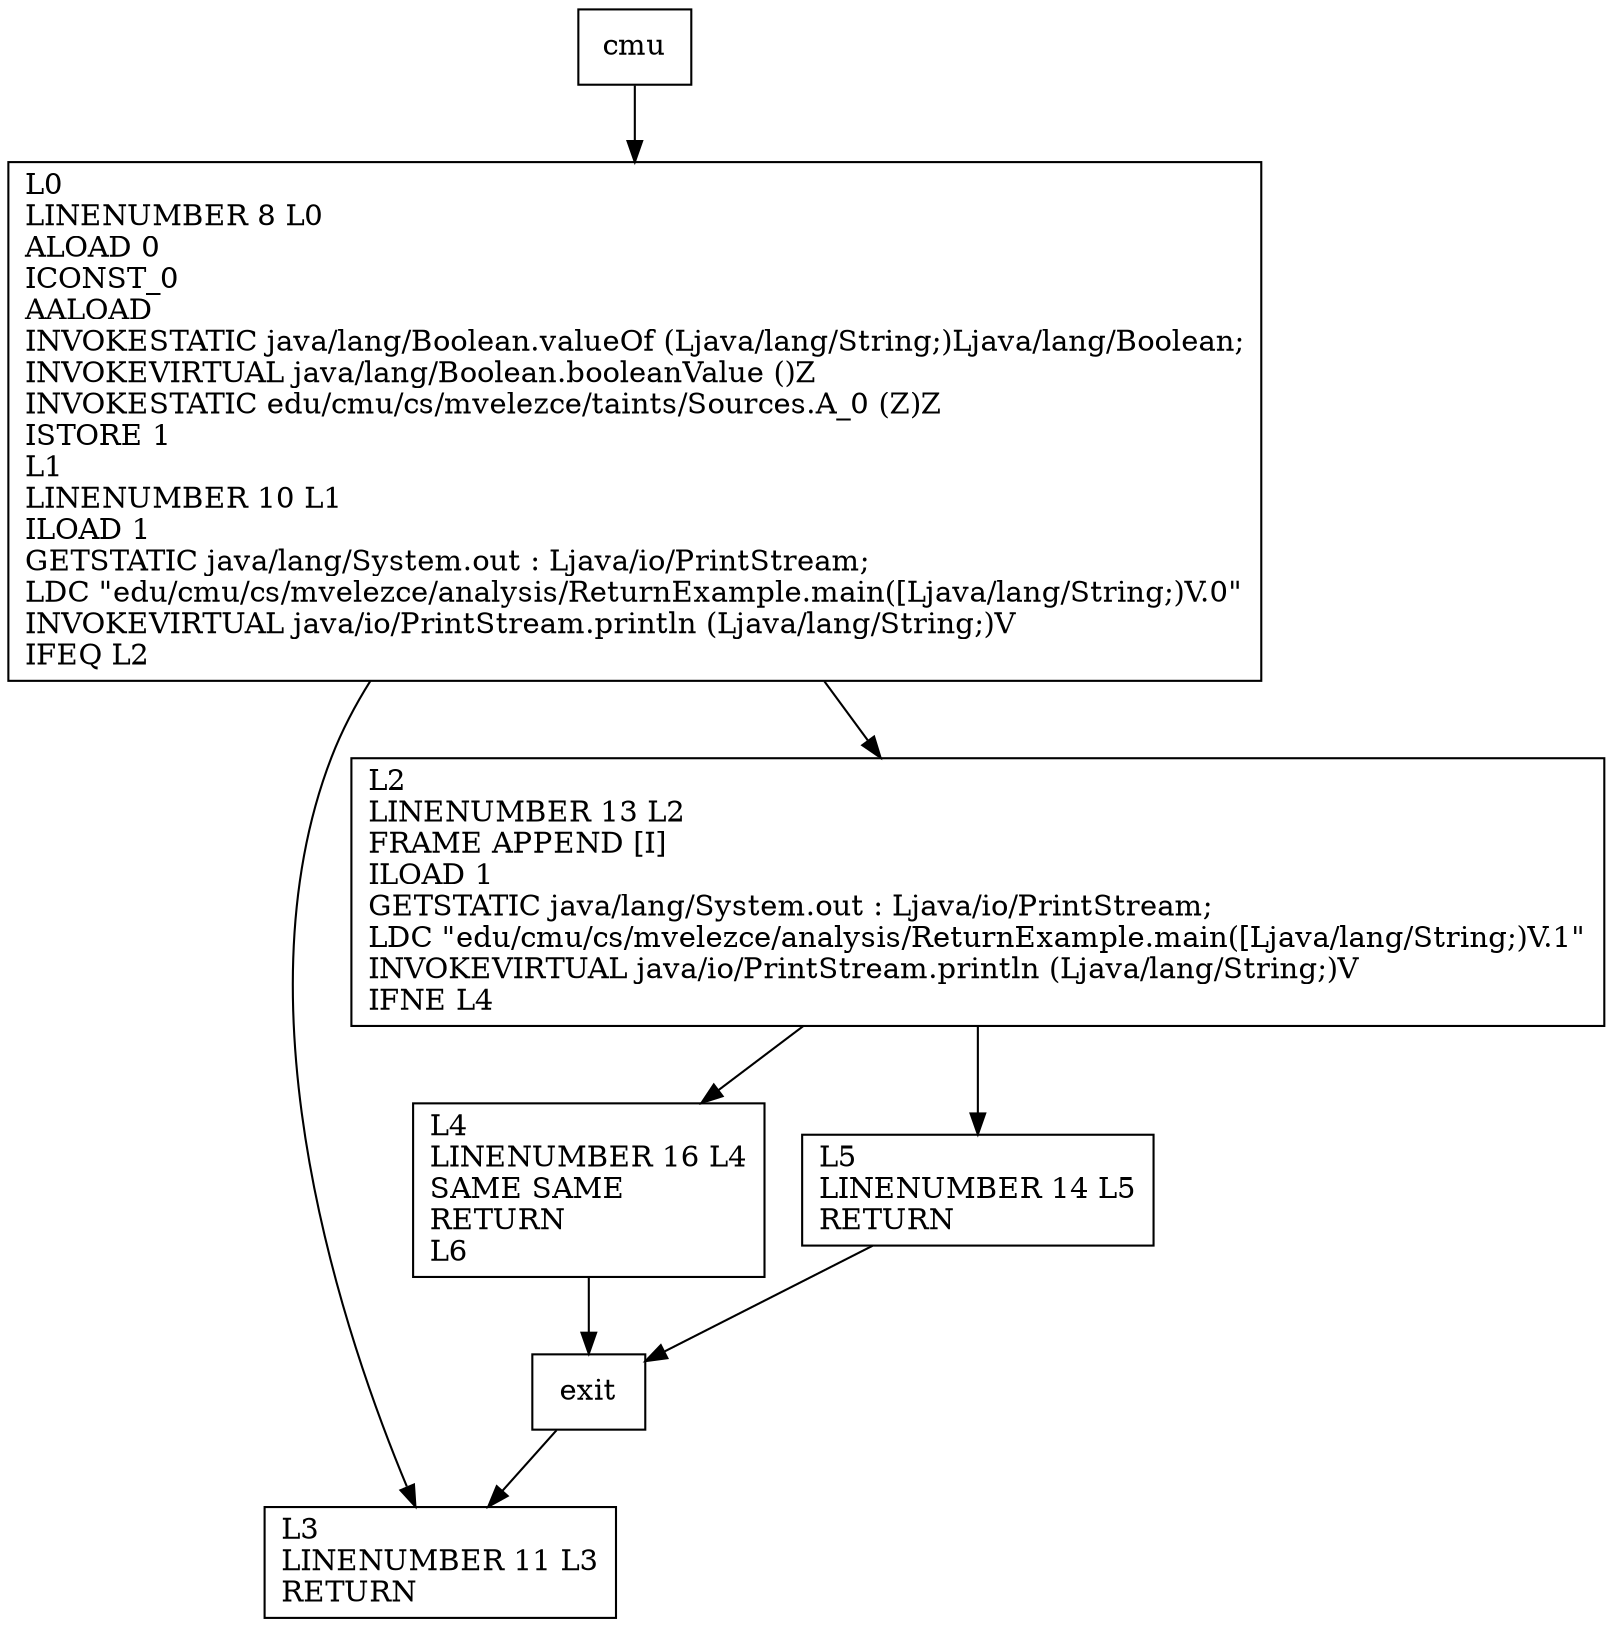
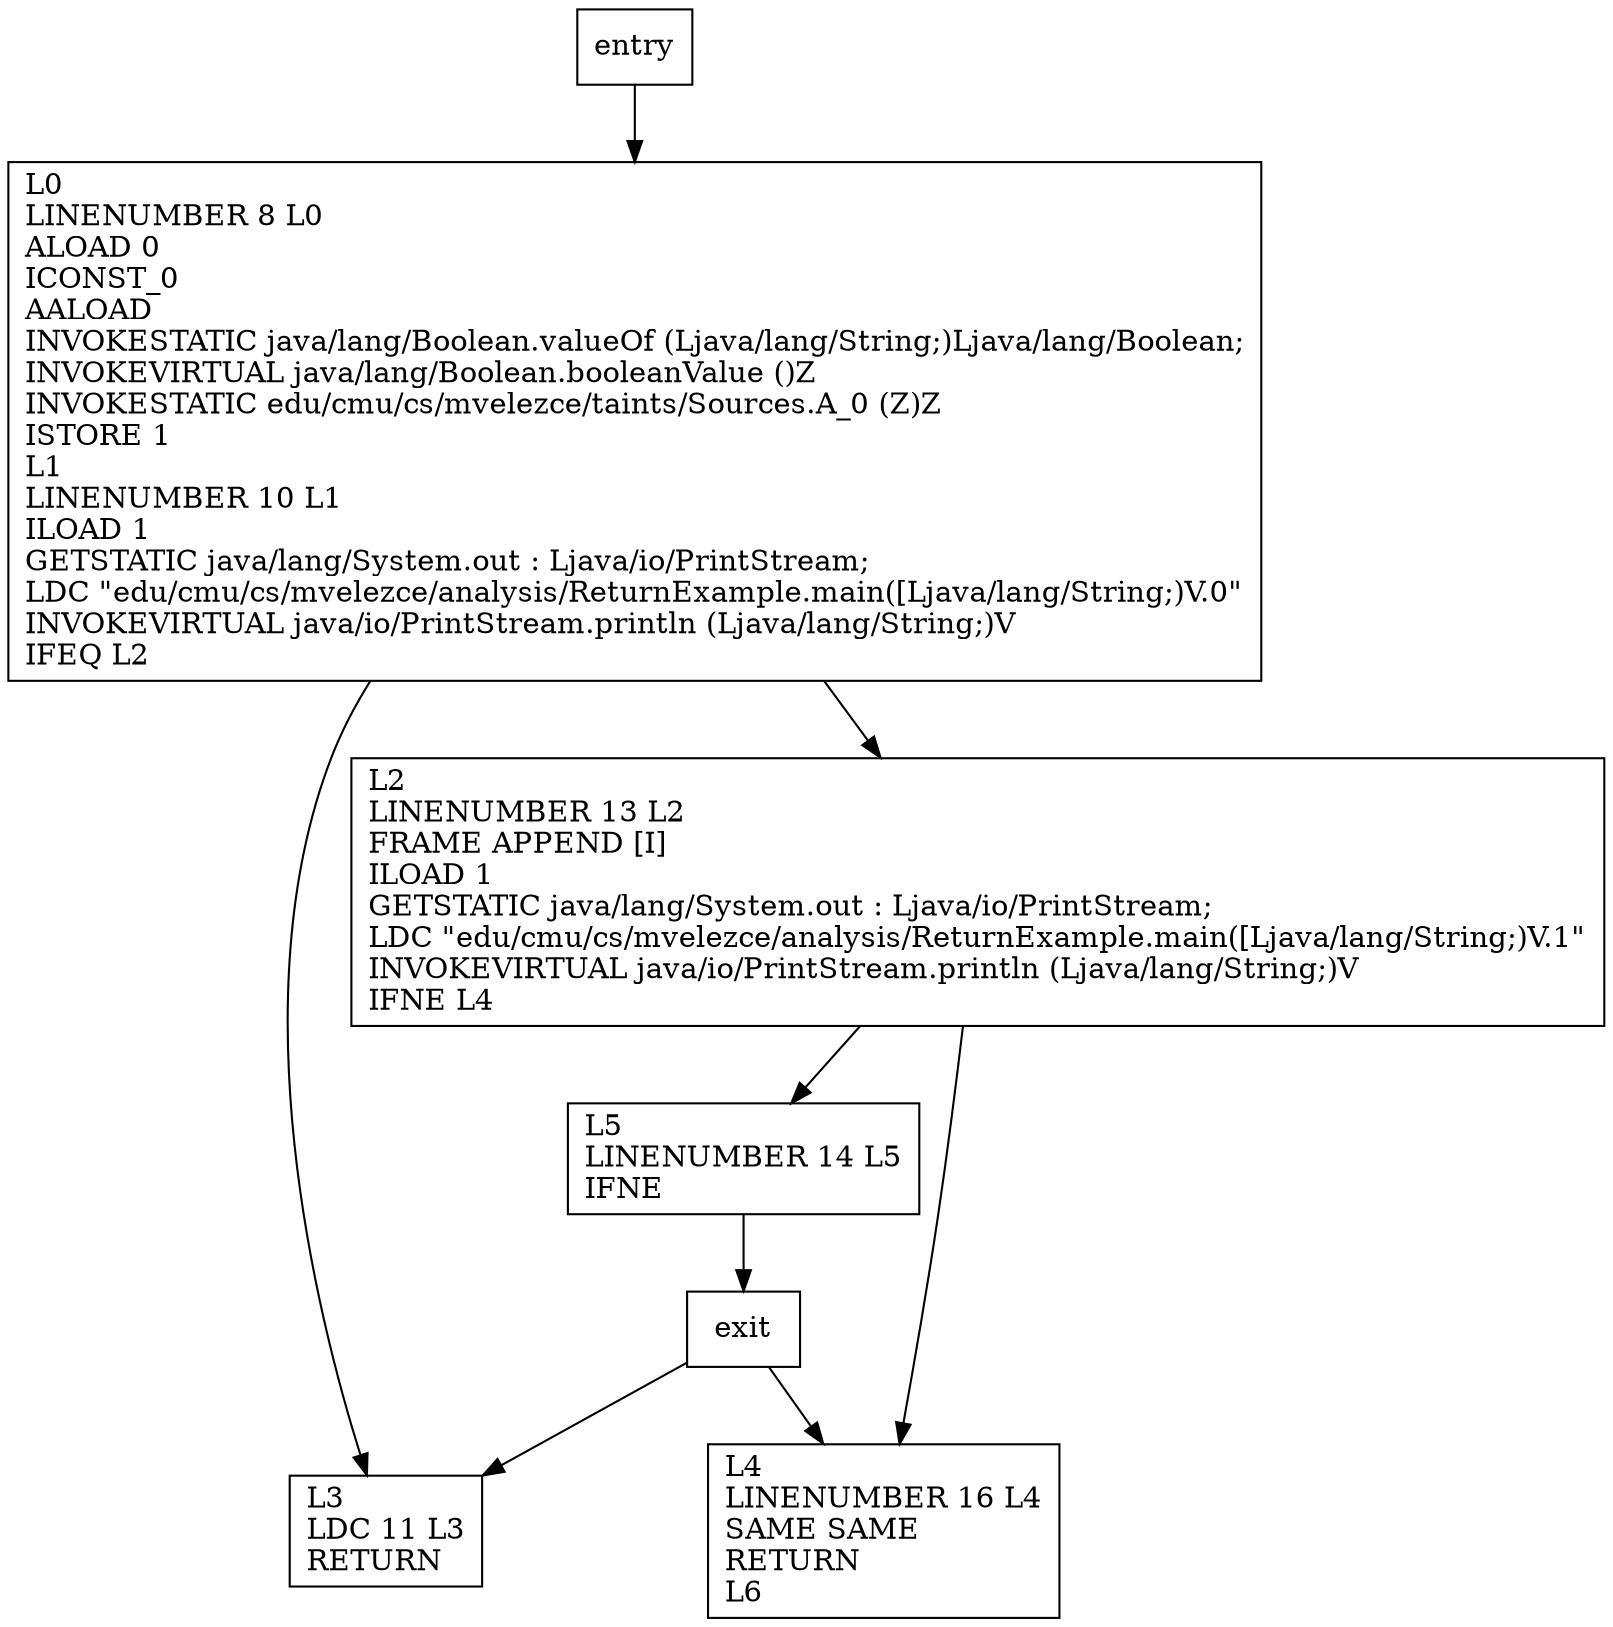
(635, 47) -> (635, 47)
(978, 1190) -> (744, 1159)
(589, 1305) -> (790, 1397)
(440, 1562) -> (386, 1531)
